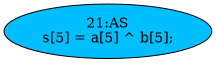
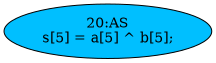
(108, 31) -> (108, 31)
